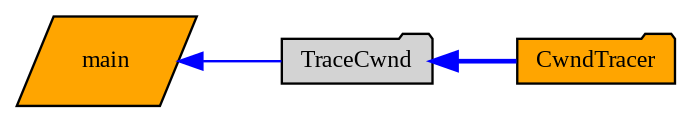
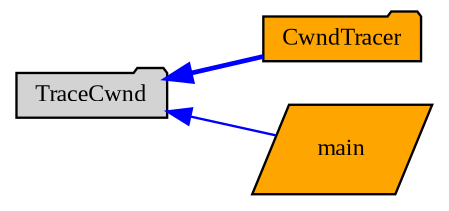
(242, 61) -> (233, 126)
